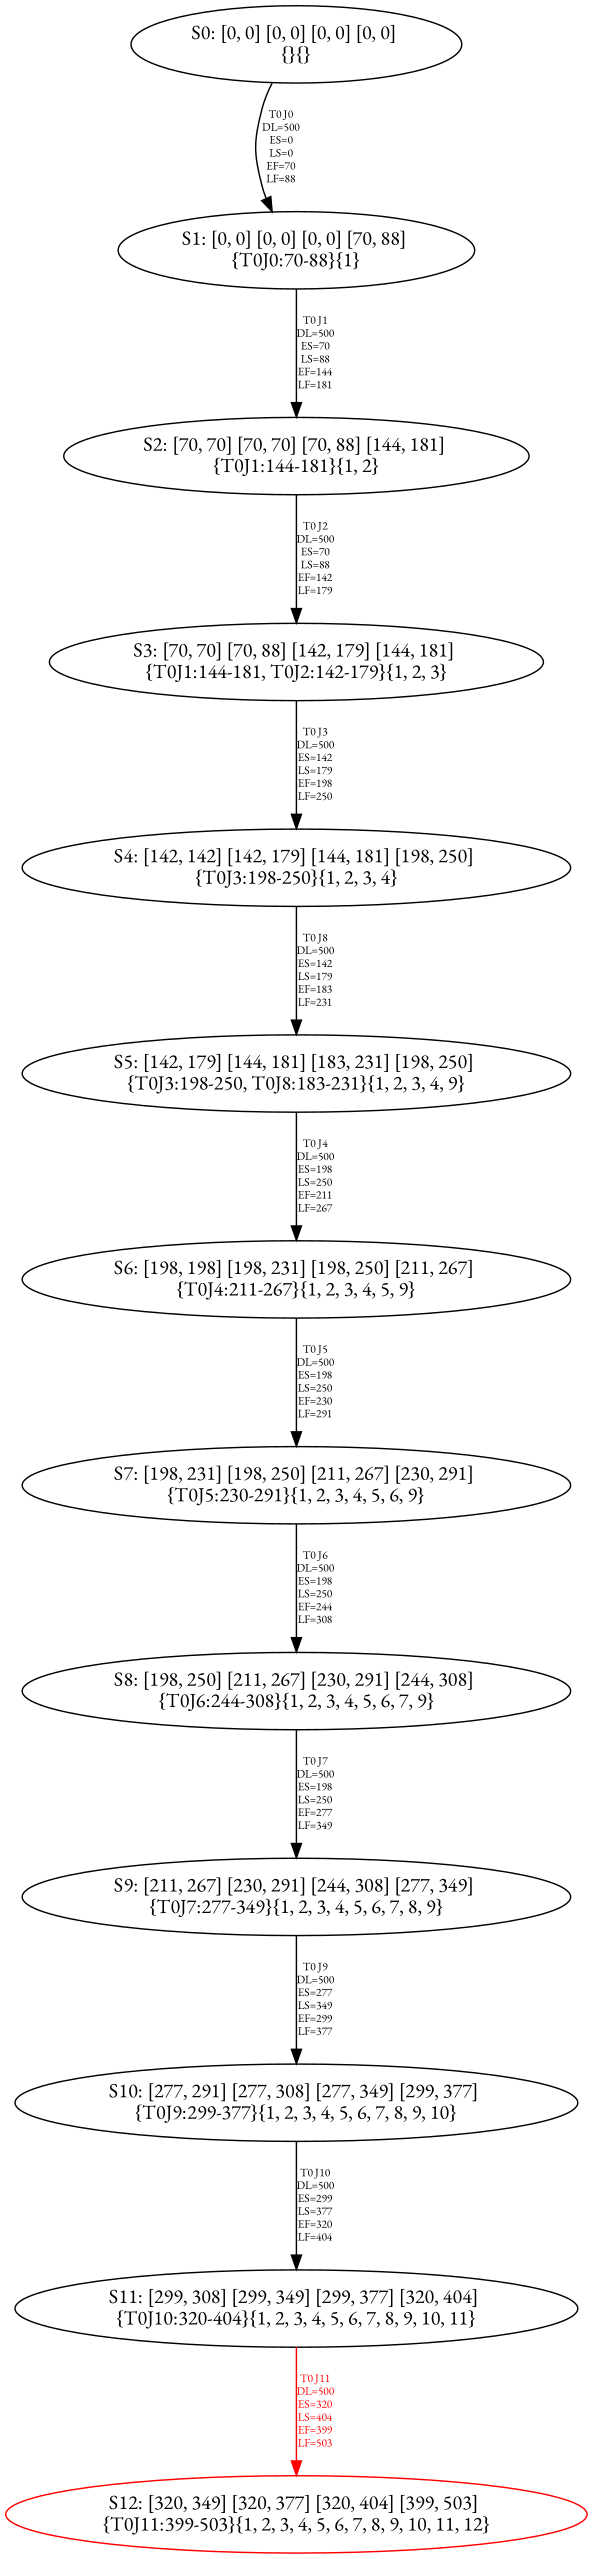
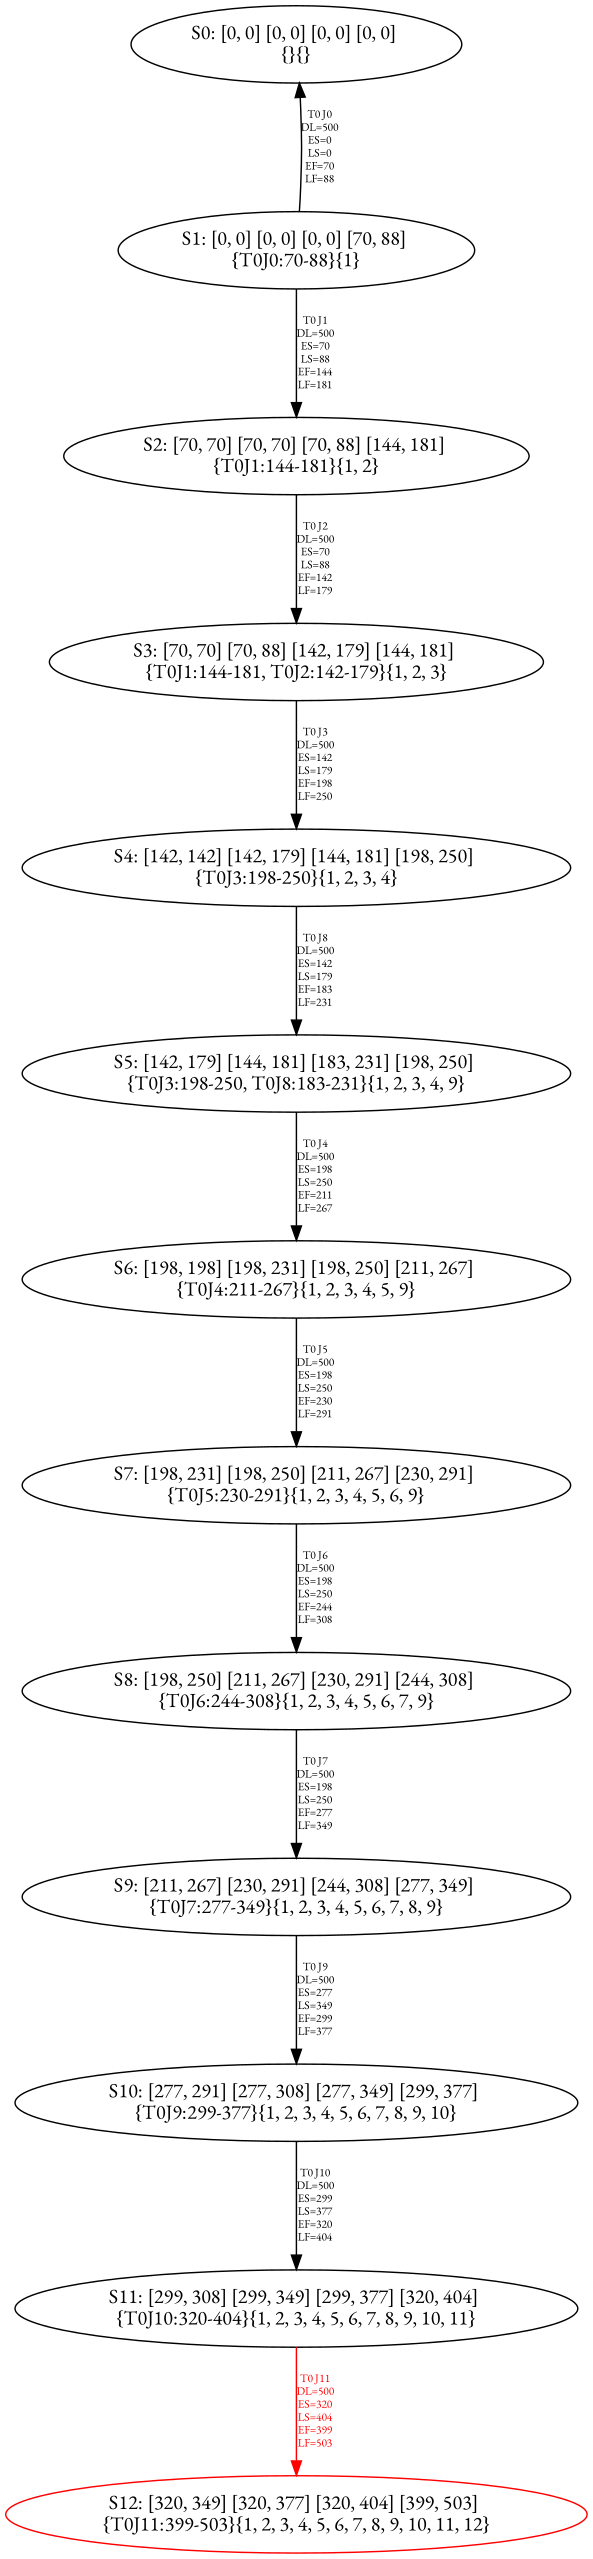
(256, 140) -> (302, 155)
